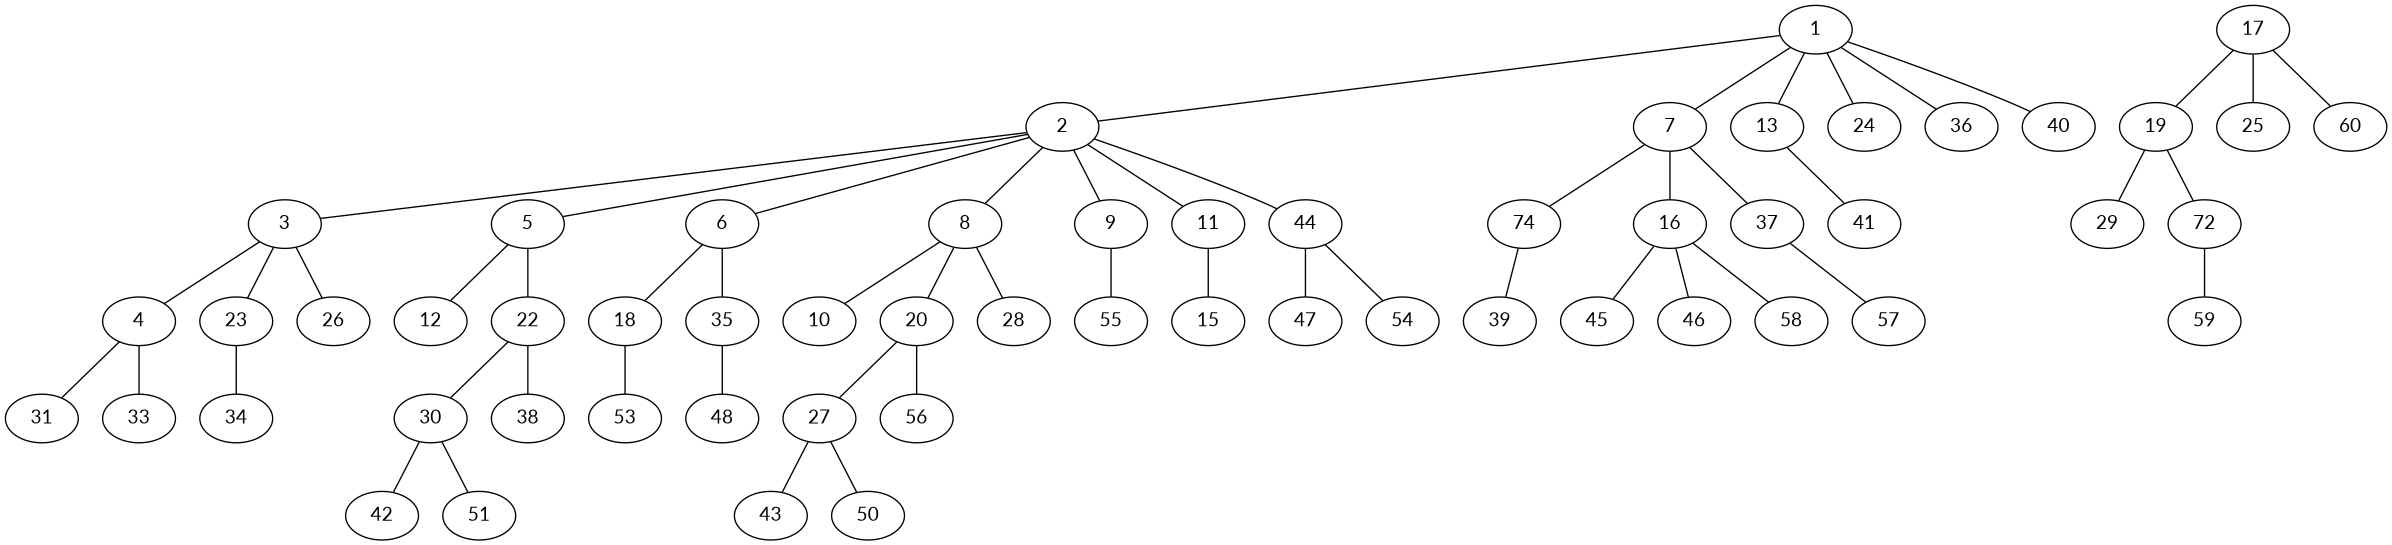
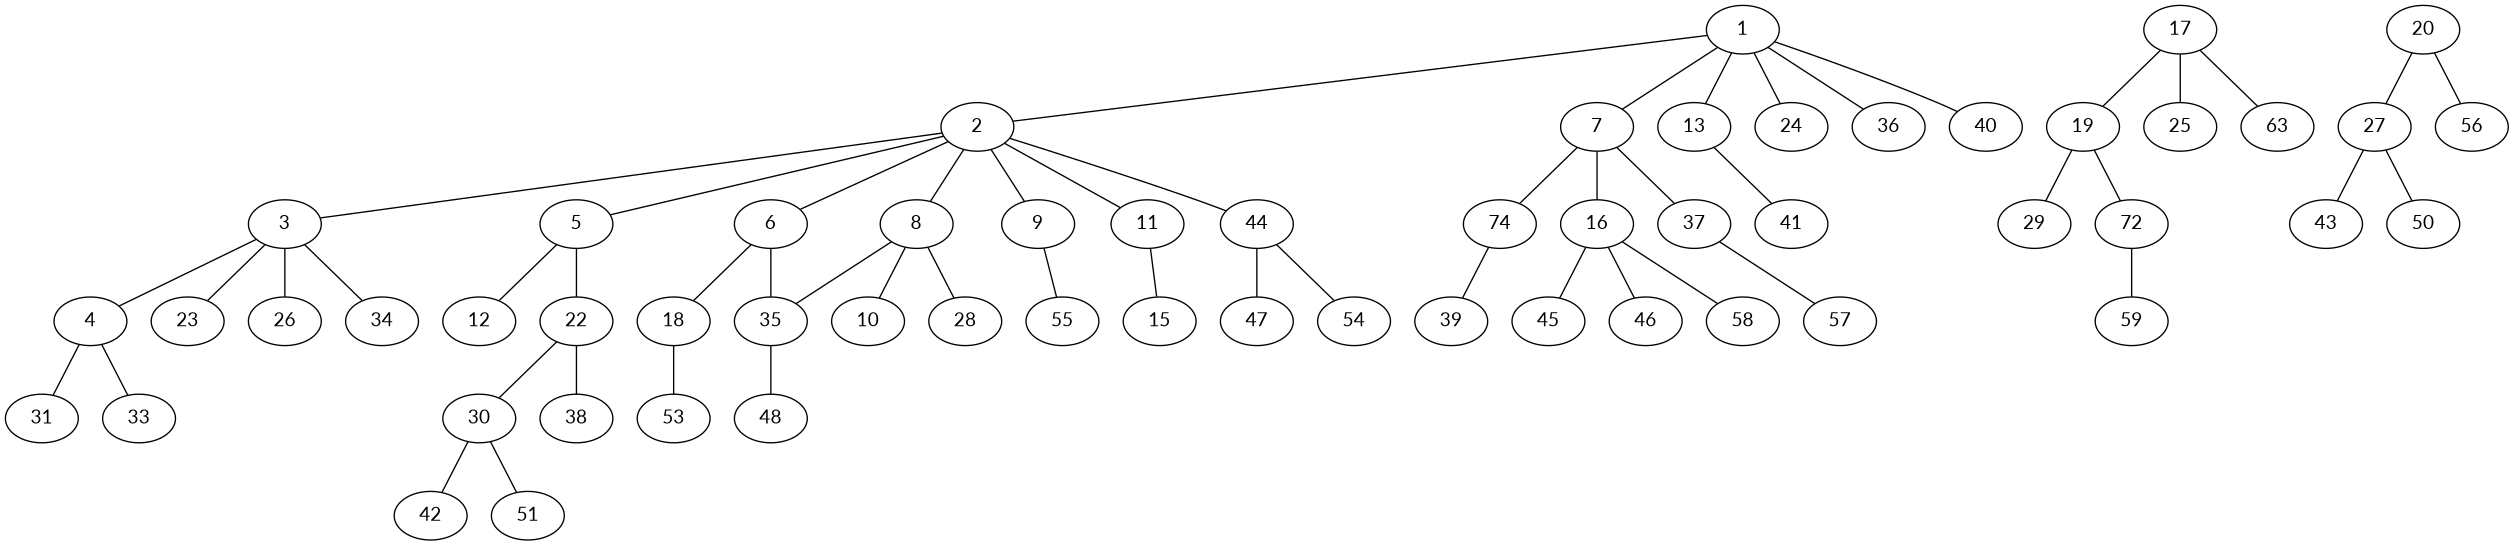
(2350, 127) -> (2277, 127)
(941, 273) -> (844, 273)
(236, 370) -> (333, 273)
